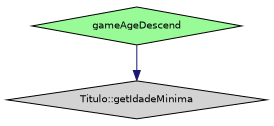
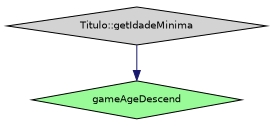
(137, 58) -> (137, 58)
